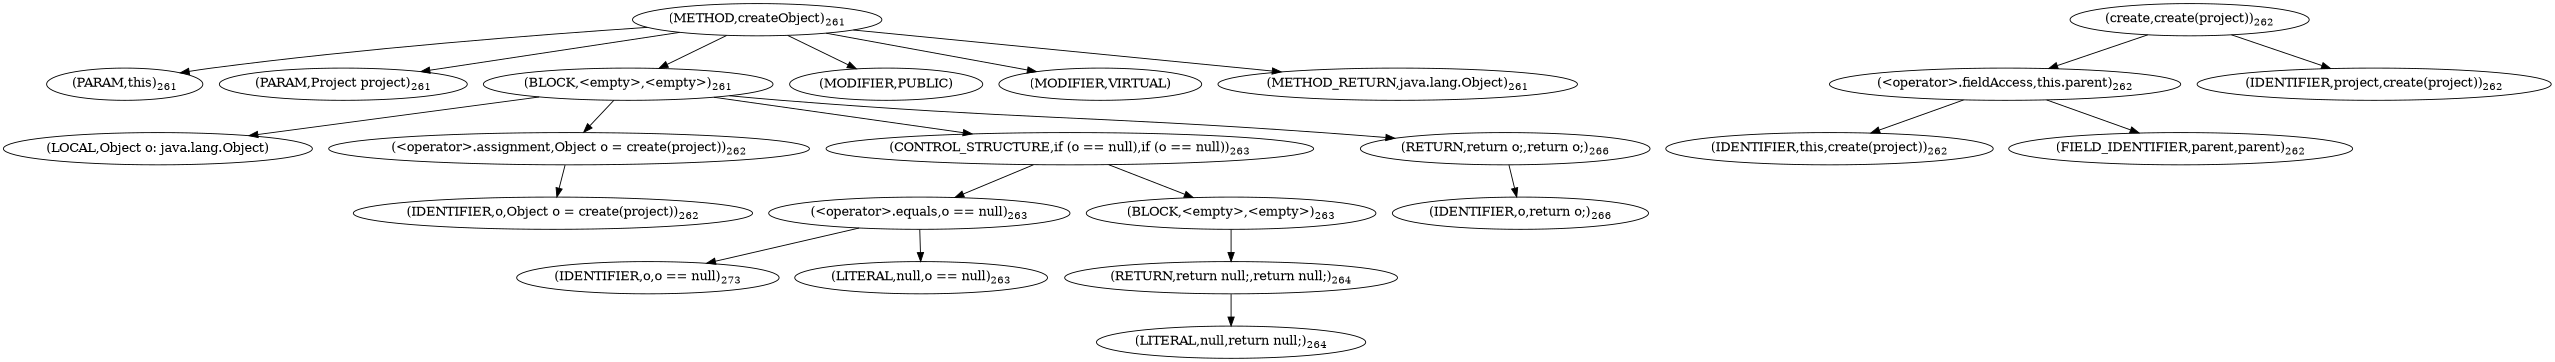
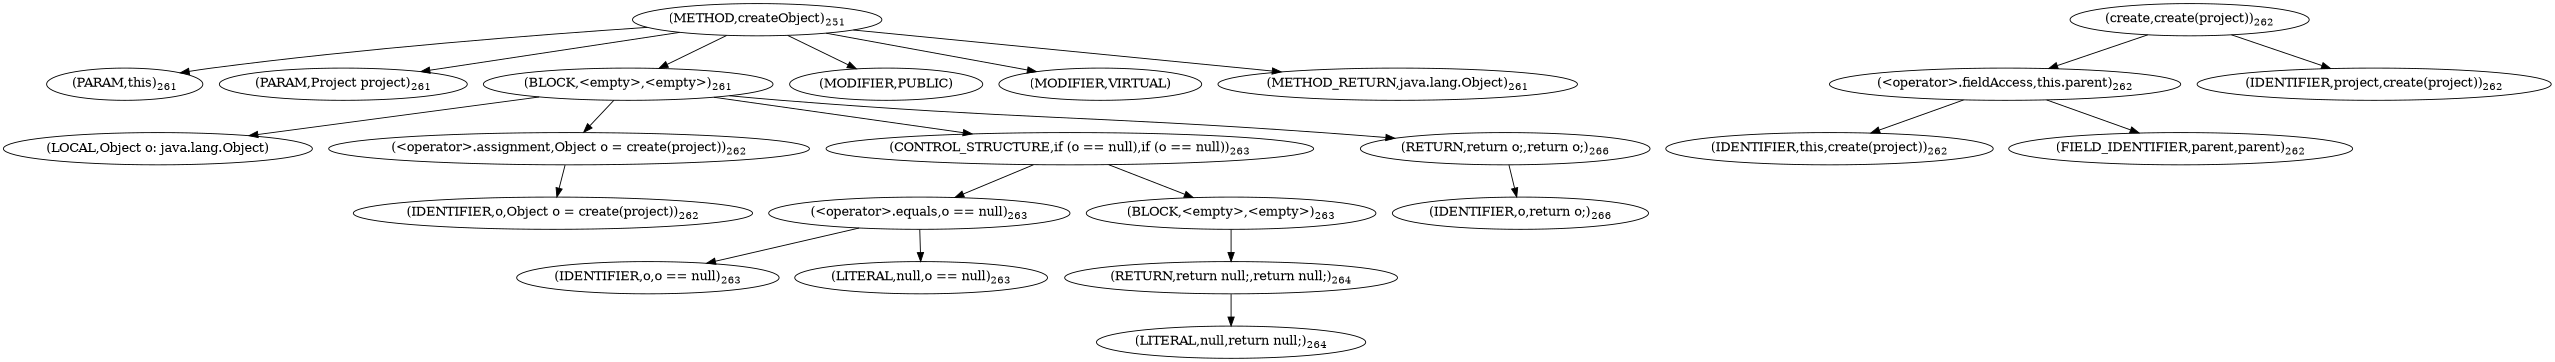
(836, 18) -> (836, 18)
(731, 276) -> (731, 276)
